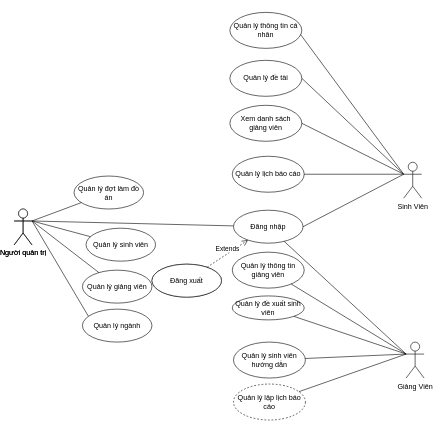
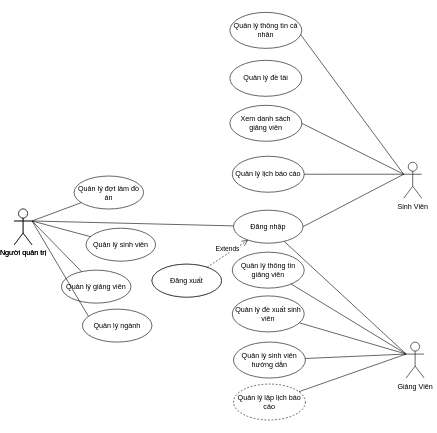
(350, 124) -> none
(117, 287) -> (96, 287)
(269, 308) -> (269, 314)
